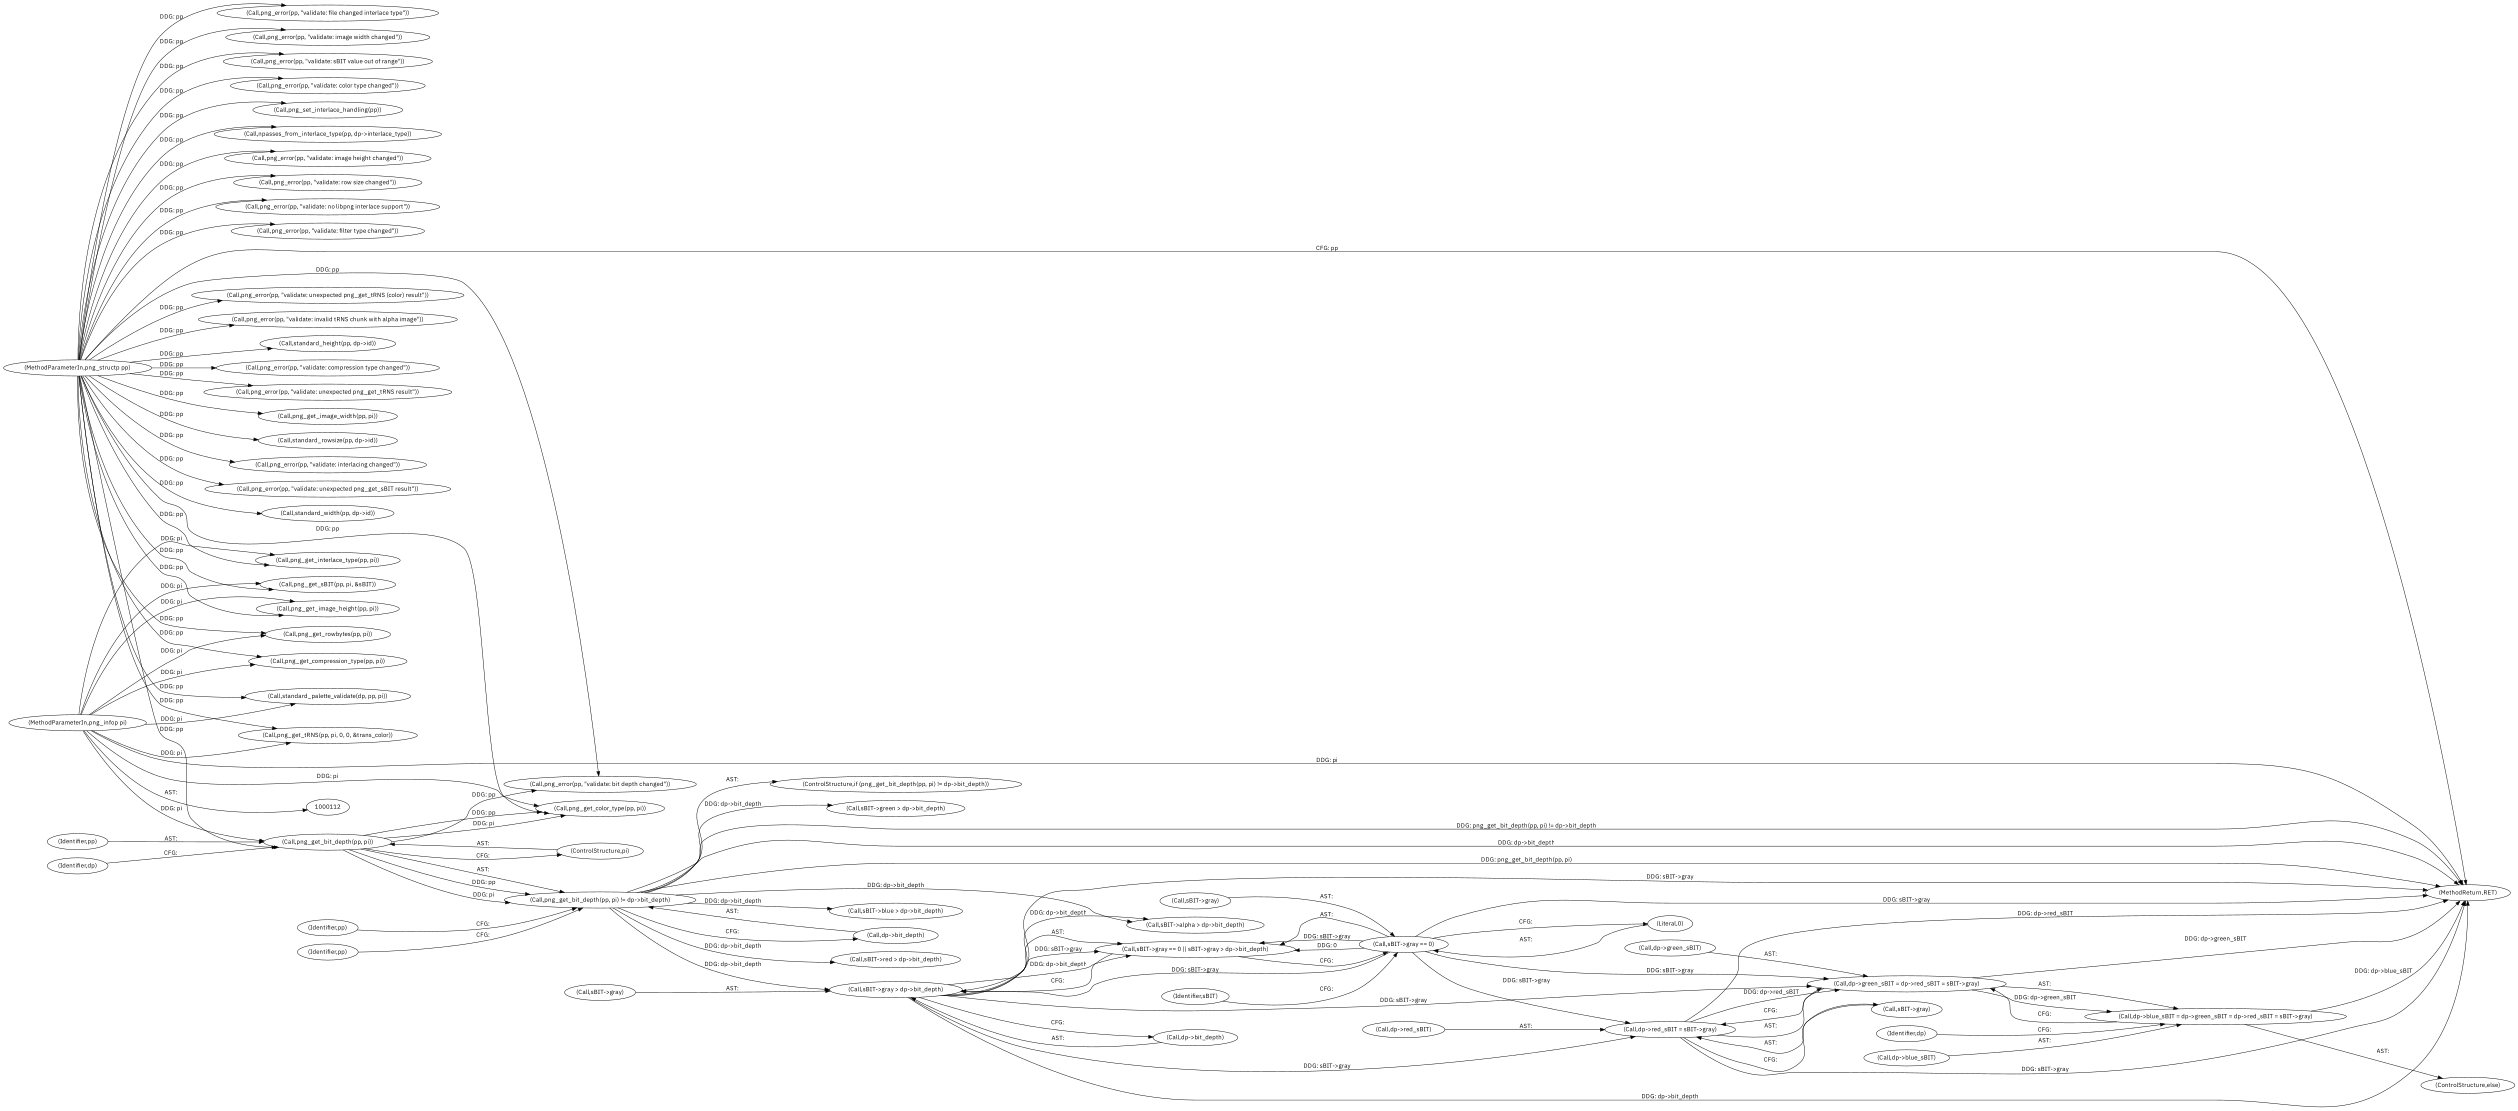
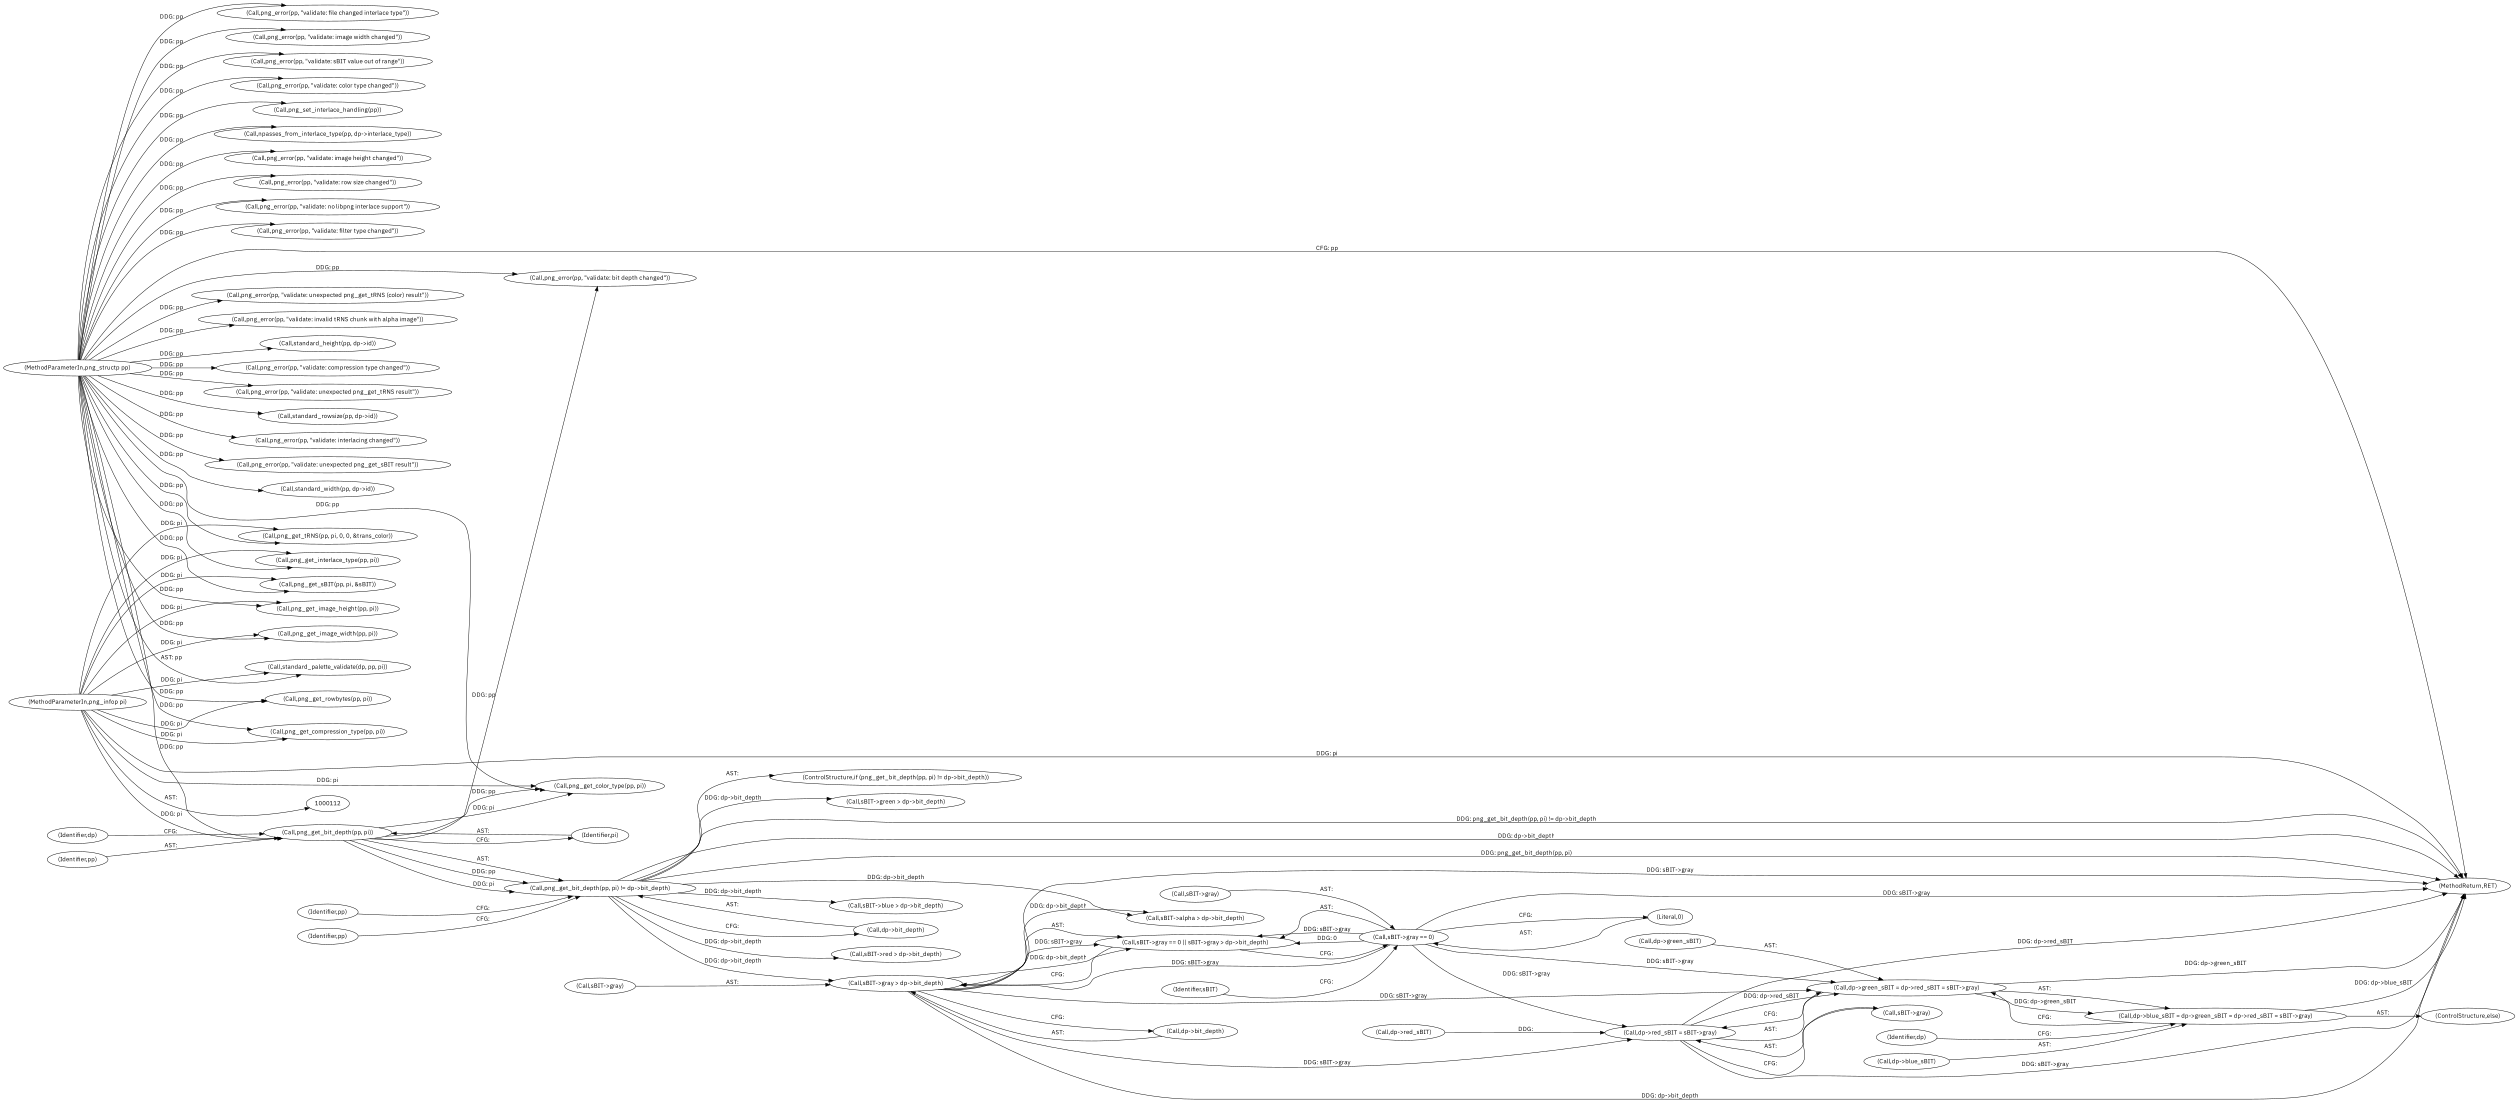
none -> (166, 651)
(172, 687) -> (172, 658)
(600, 851) -> (600, 835)
(1527, 1026) -> (1527, 1029)
